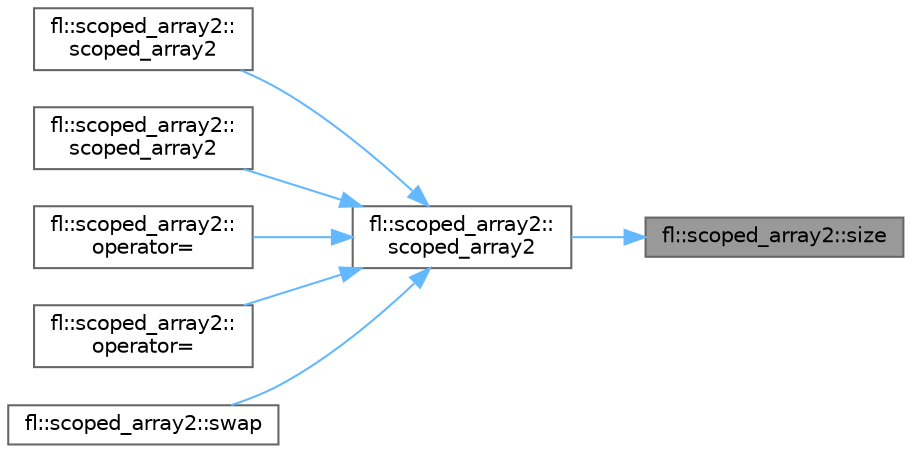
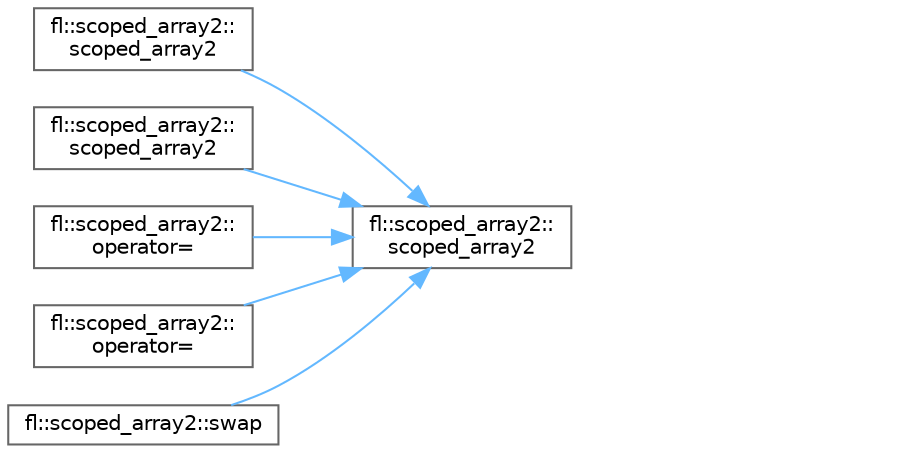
(774, 237) -> none
